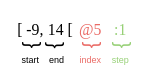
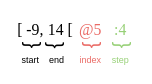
(120, 30) -> (120, 30)
